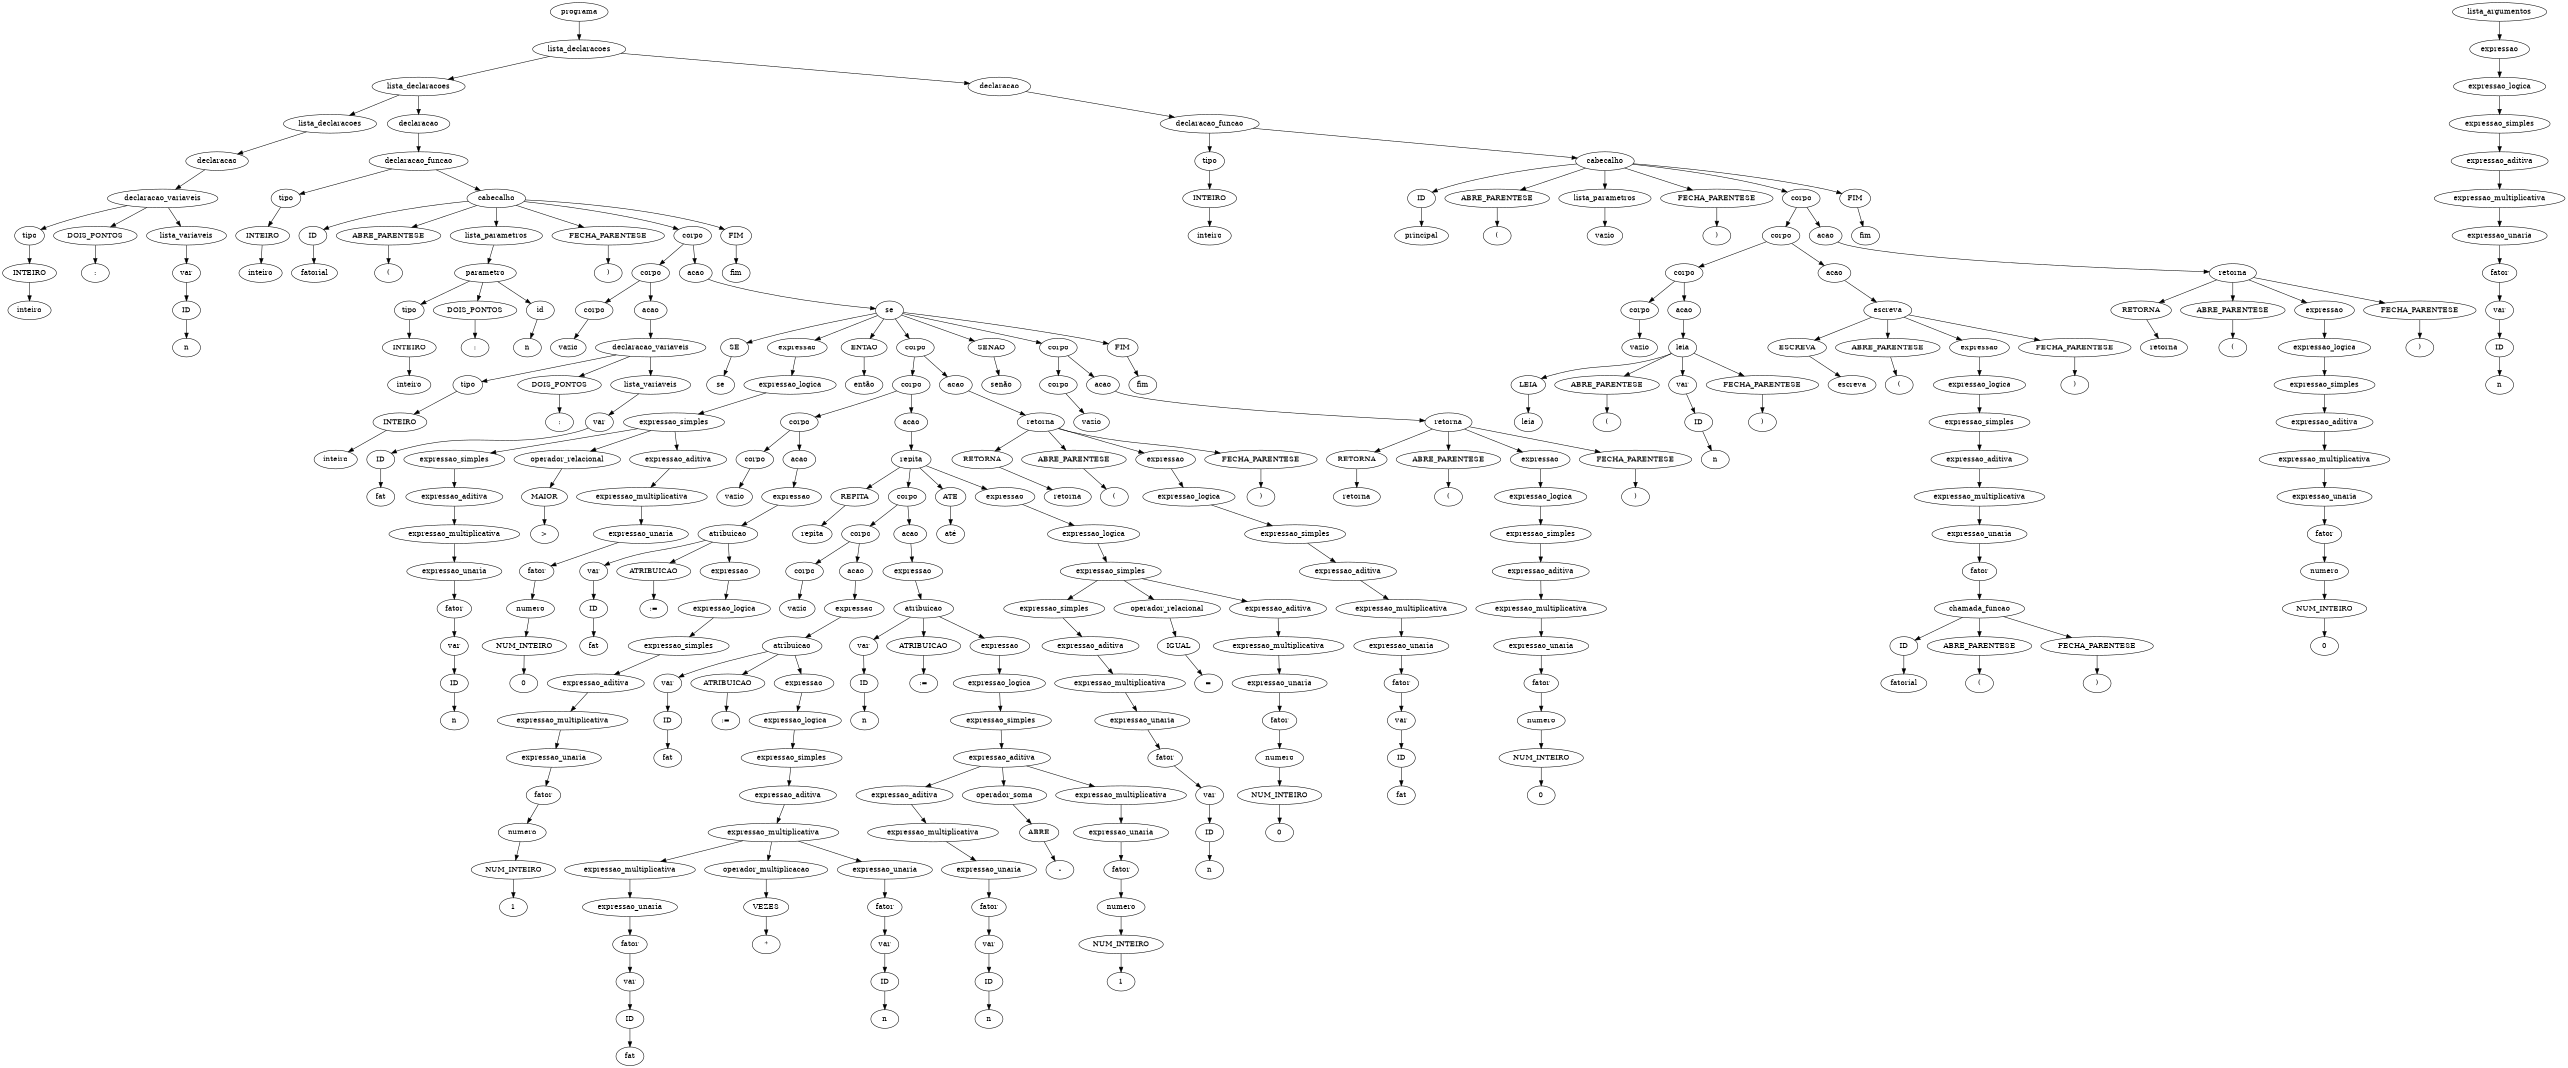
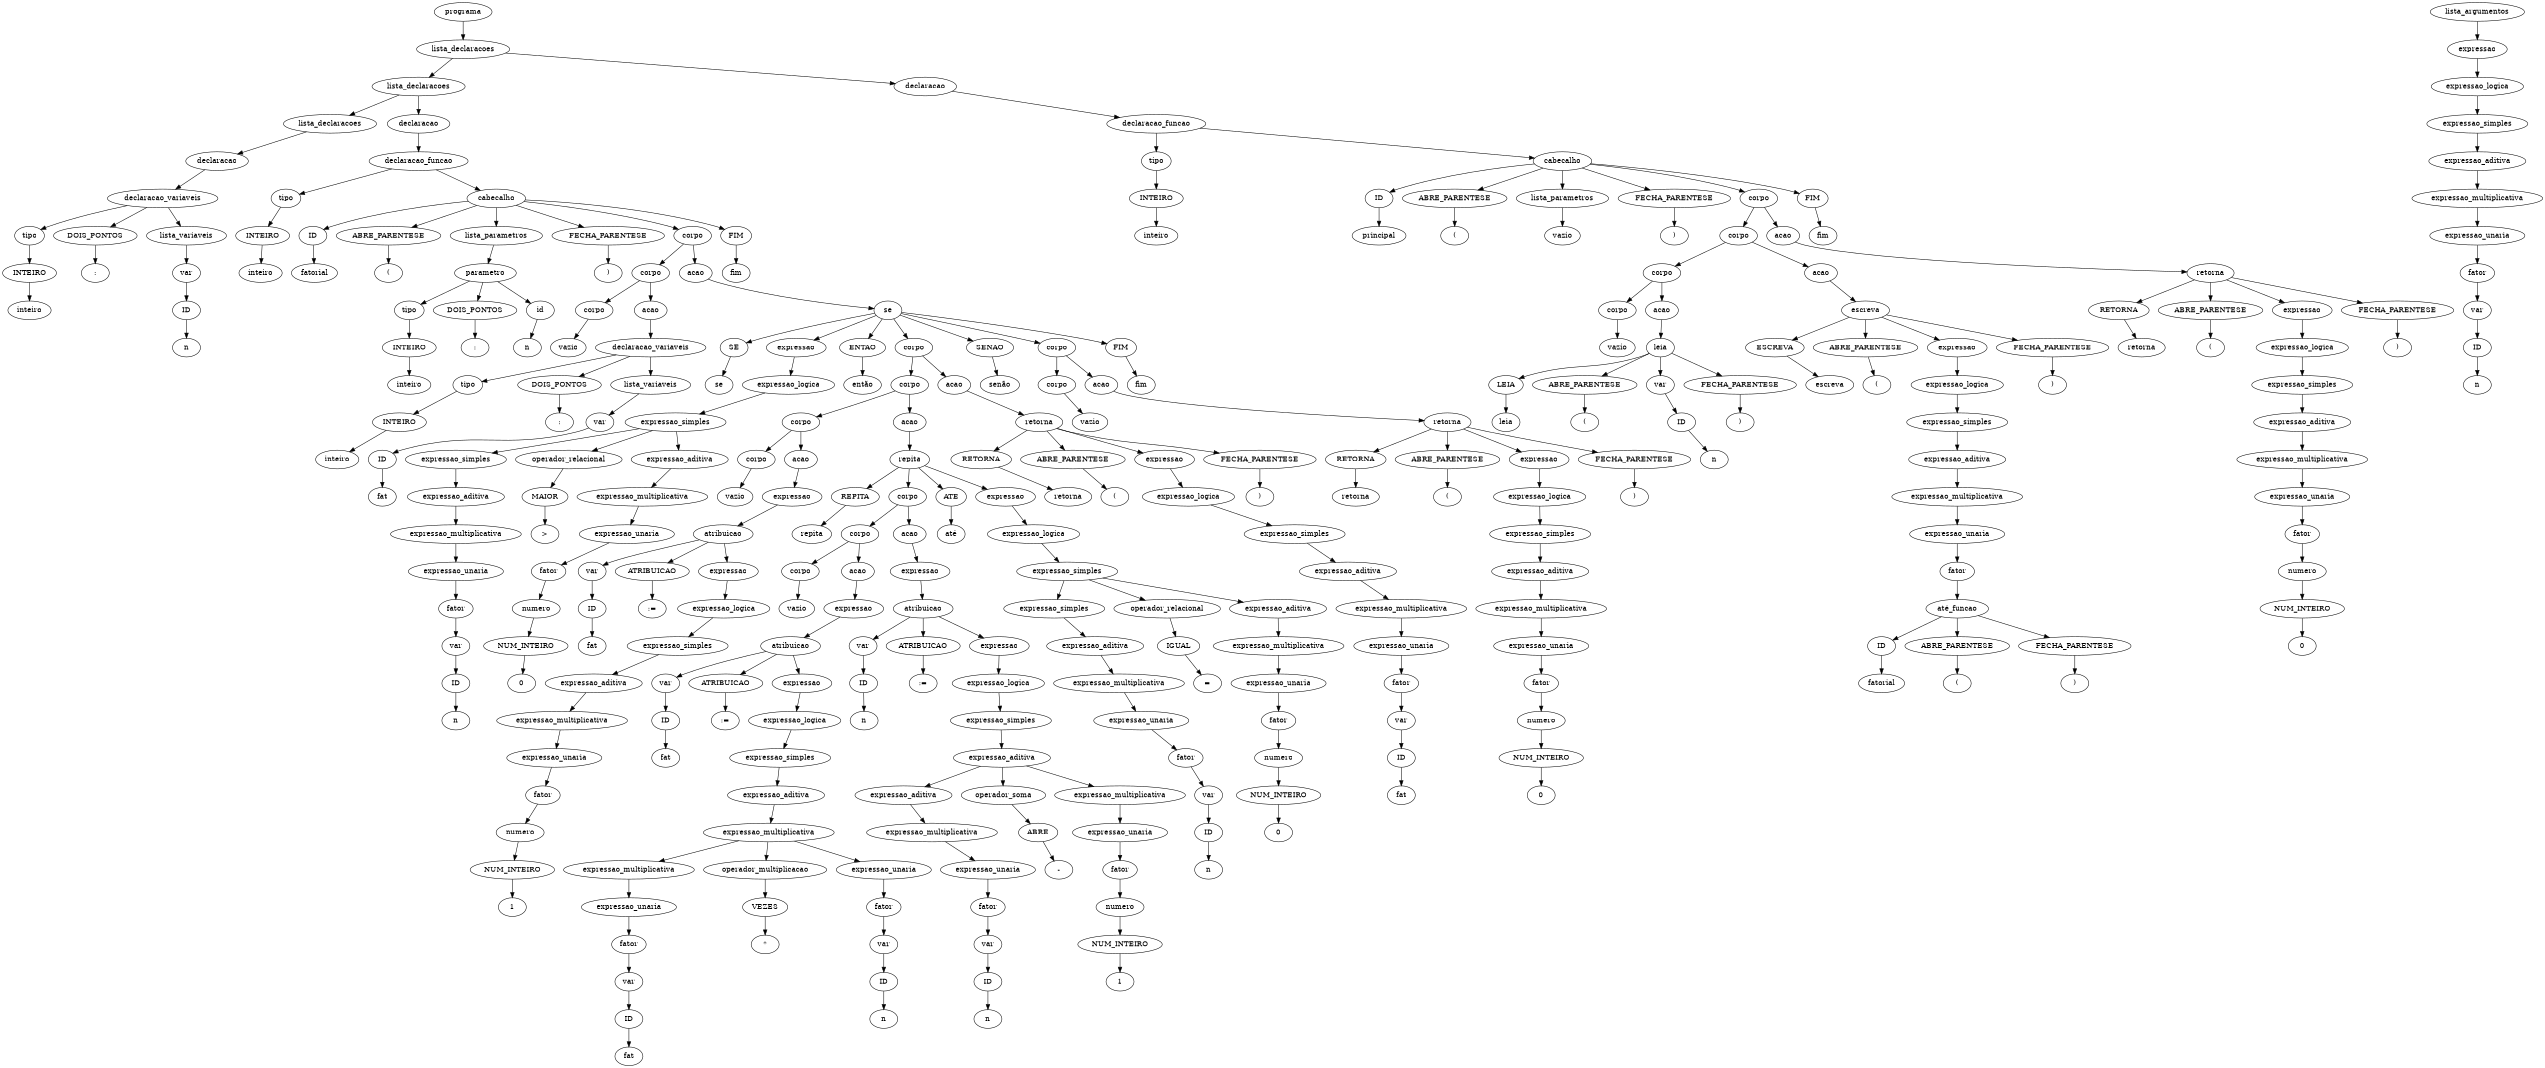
(1979, 609) -> (1957, 609)
